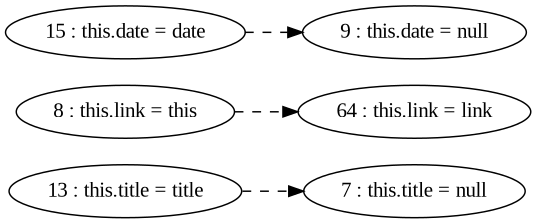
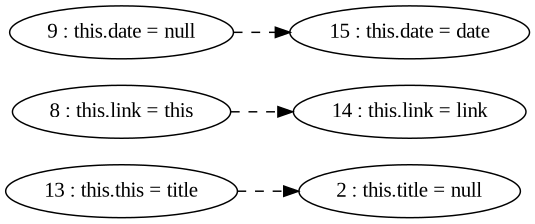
(266, 32) -> (254, 32)
(414, 112) -> (410, 112)
(125, 191) -> (122, 191)
(414, 191) -> (410, 191)
